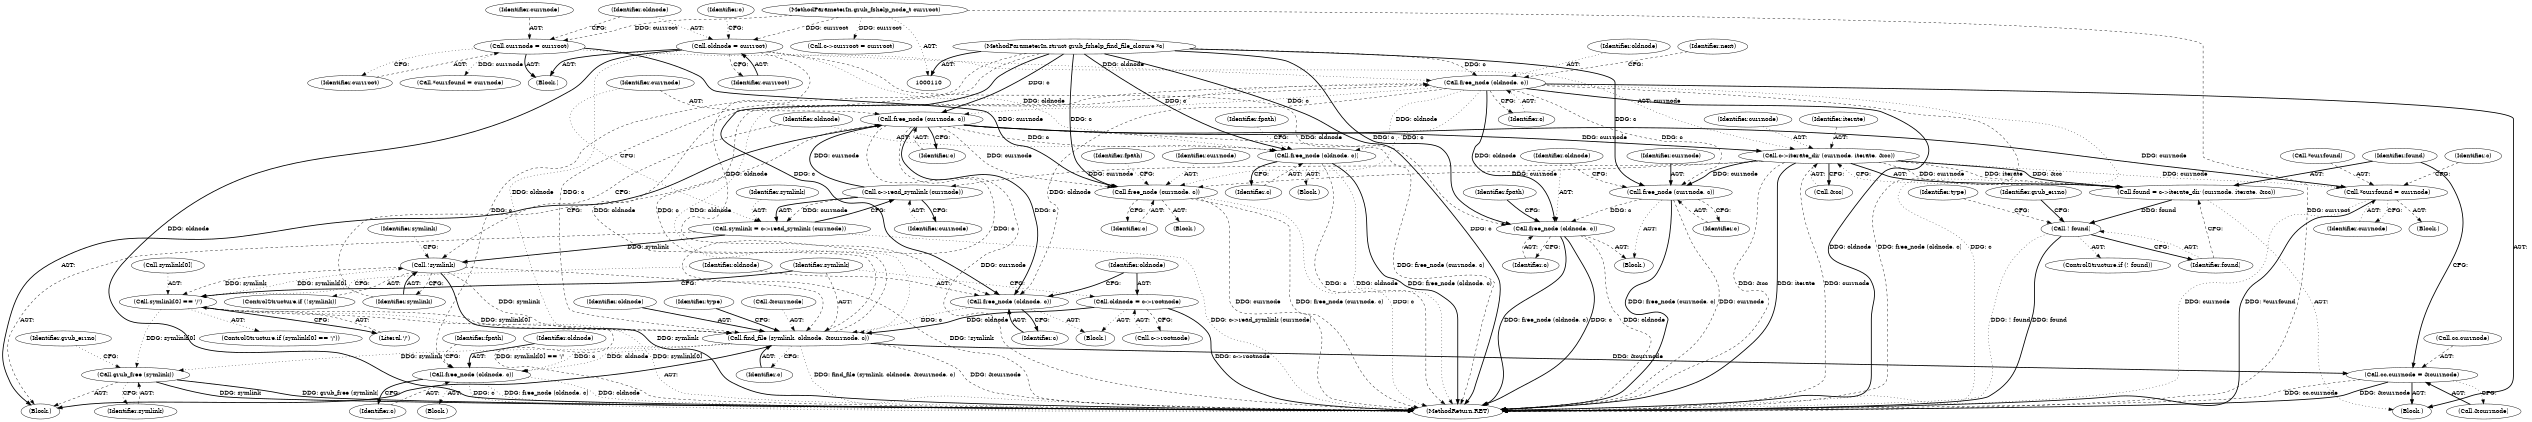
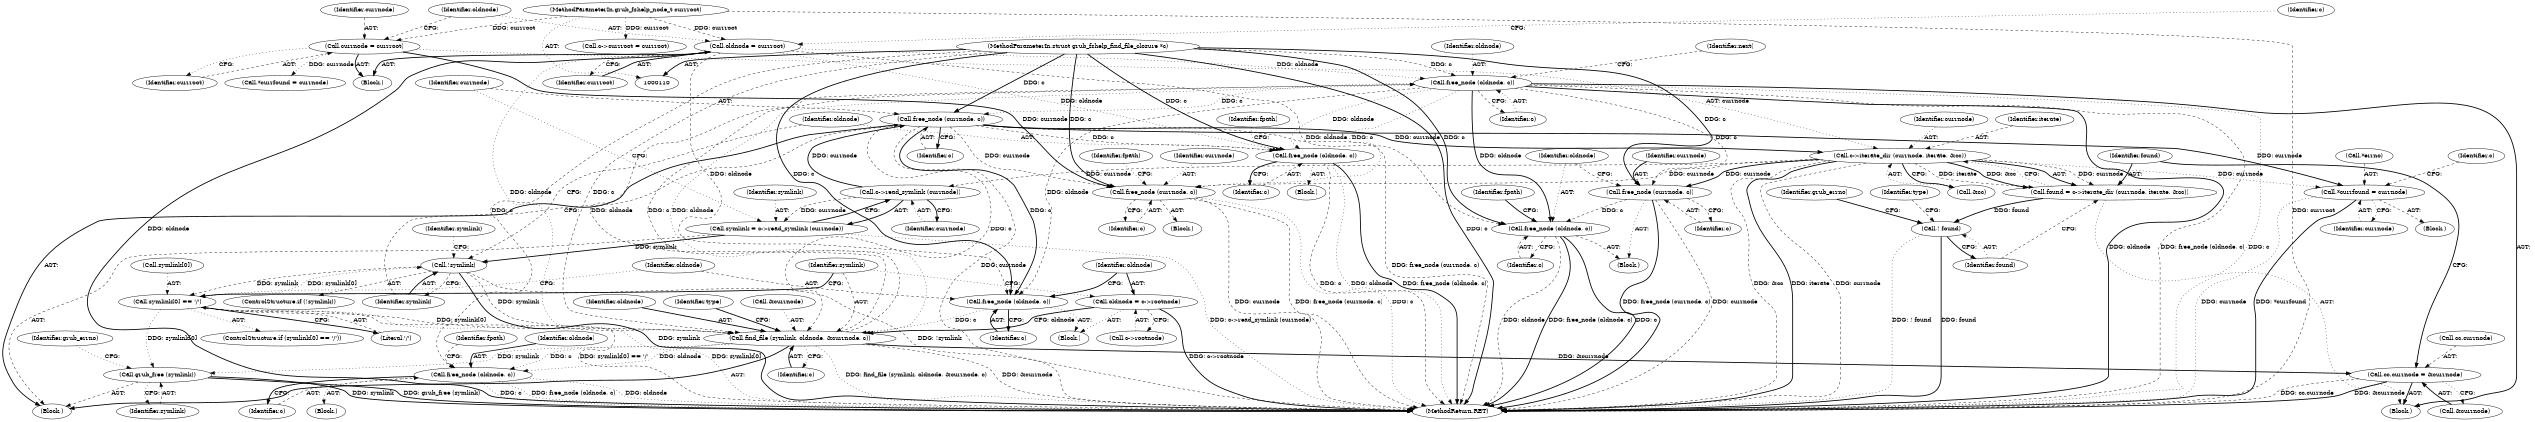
(2318, 156) -> (2364, 156)
(2108, 266) -> none
(988, 320) -> (1054, 320)
